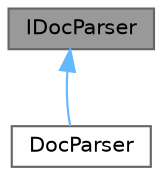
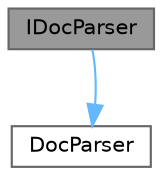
(67, 99) -> (95, 77)
